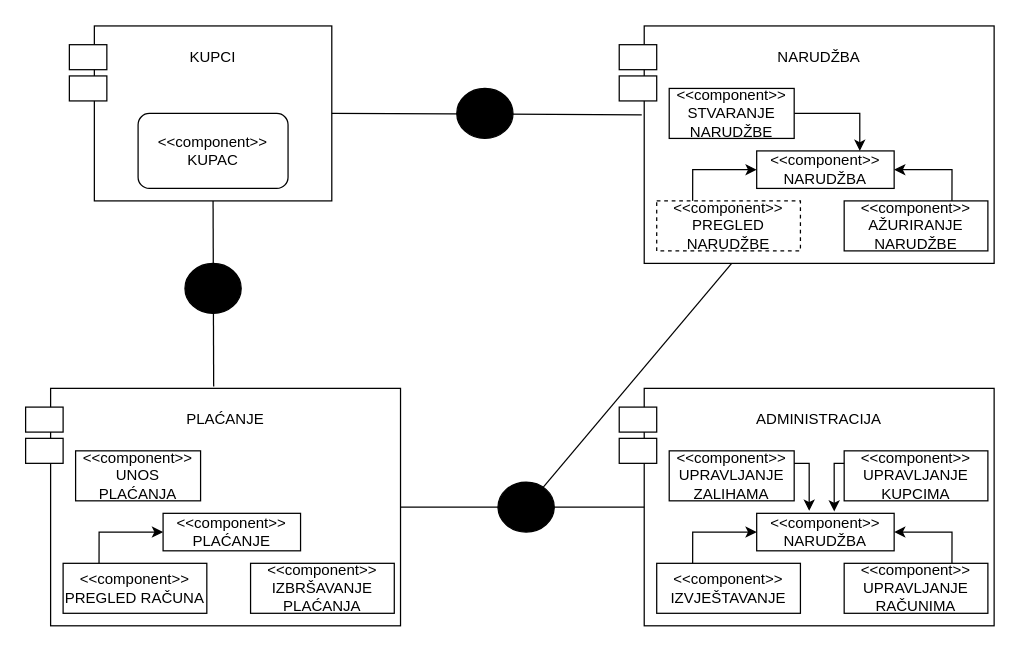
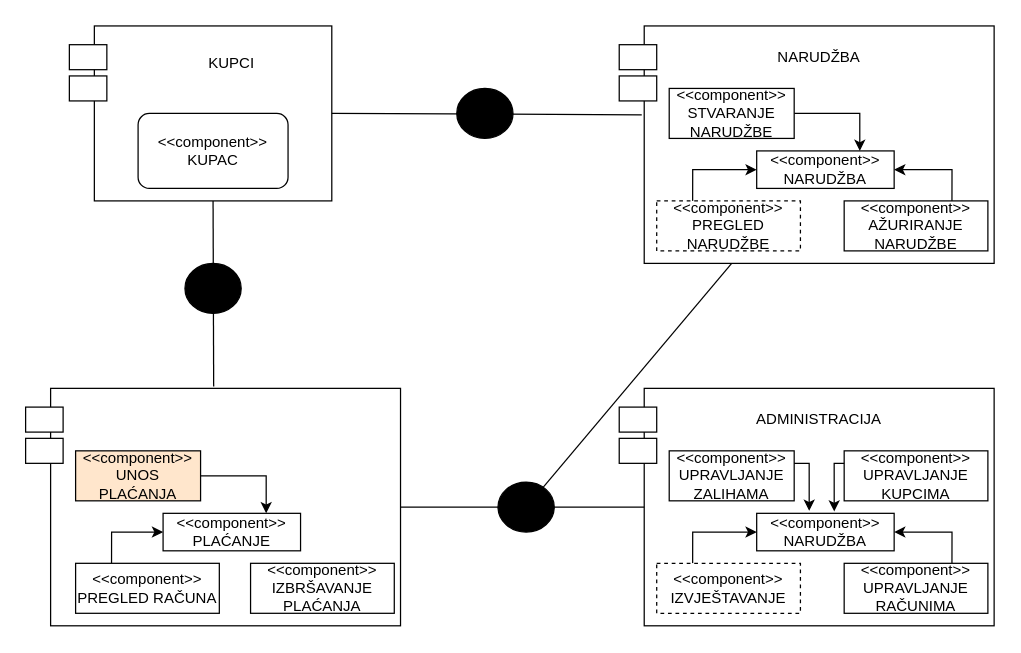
(213, 57) -> (232, 63)
(226, 419) -> none
(138, 476) -> (138, 476)
none -> (248, 476)
(135, 588) -> (148, 588)
(729, 588) -> (729, 588)
